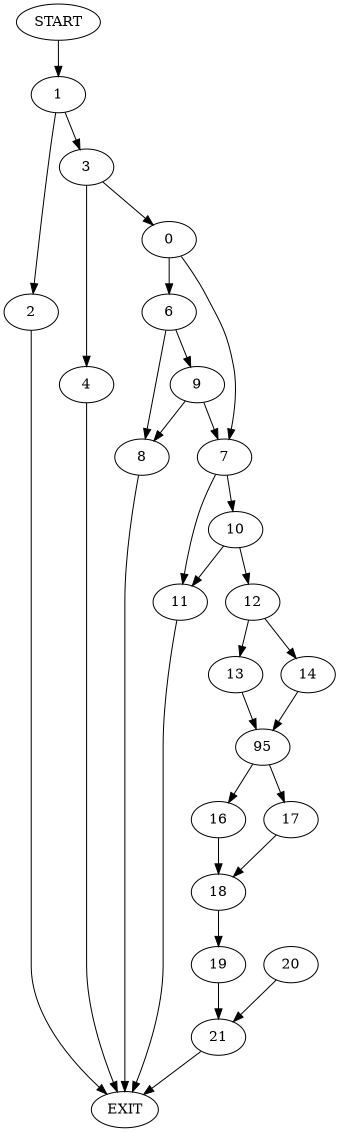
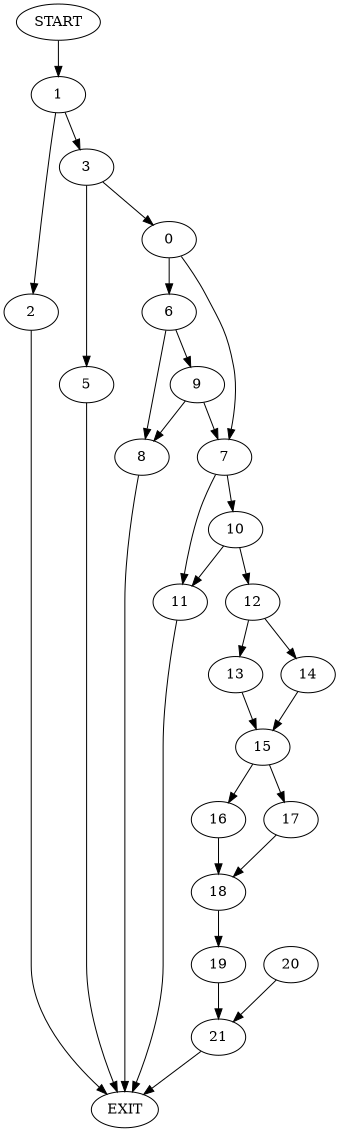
(87, 385) -> (87, 385)
(263, 747) -> (263, 747)
